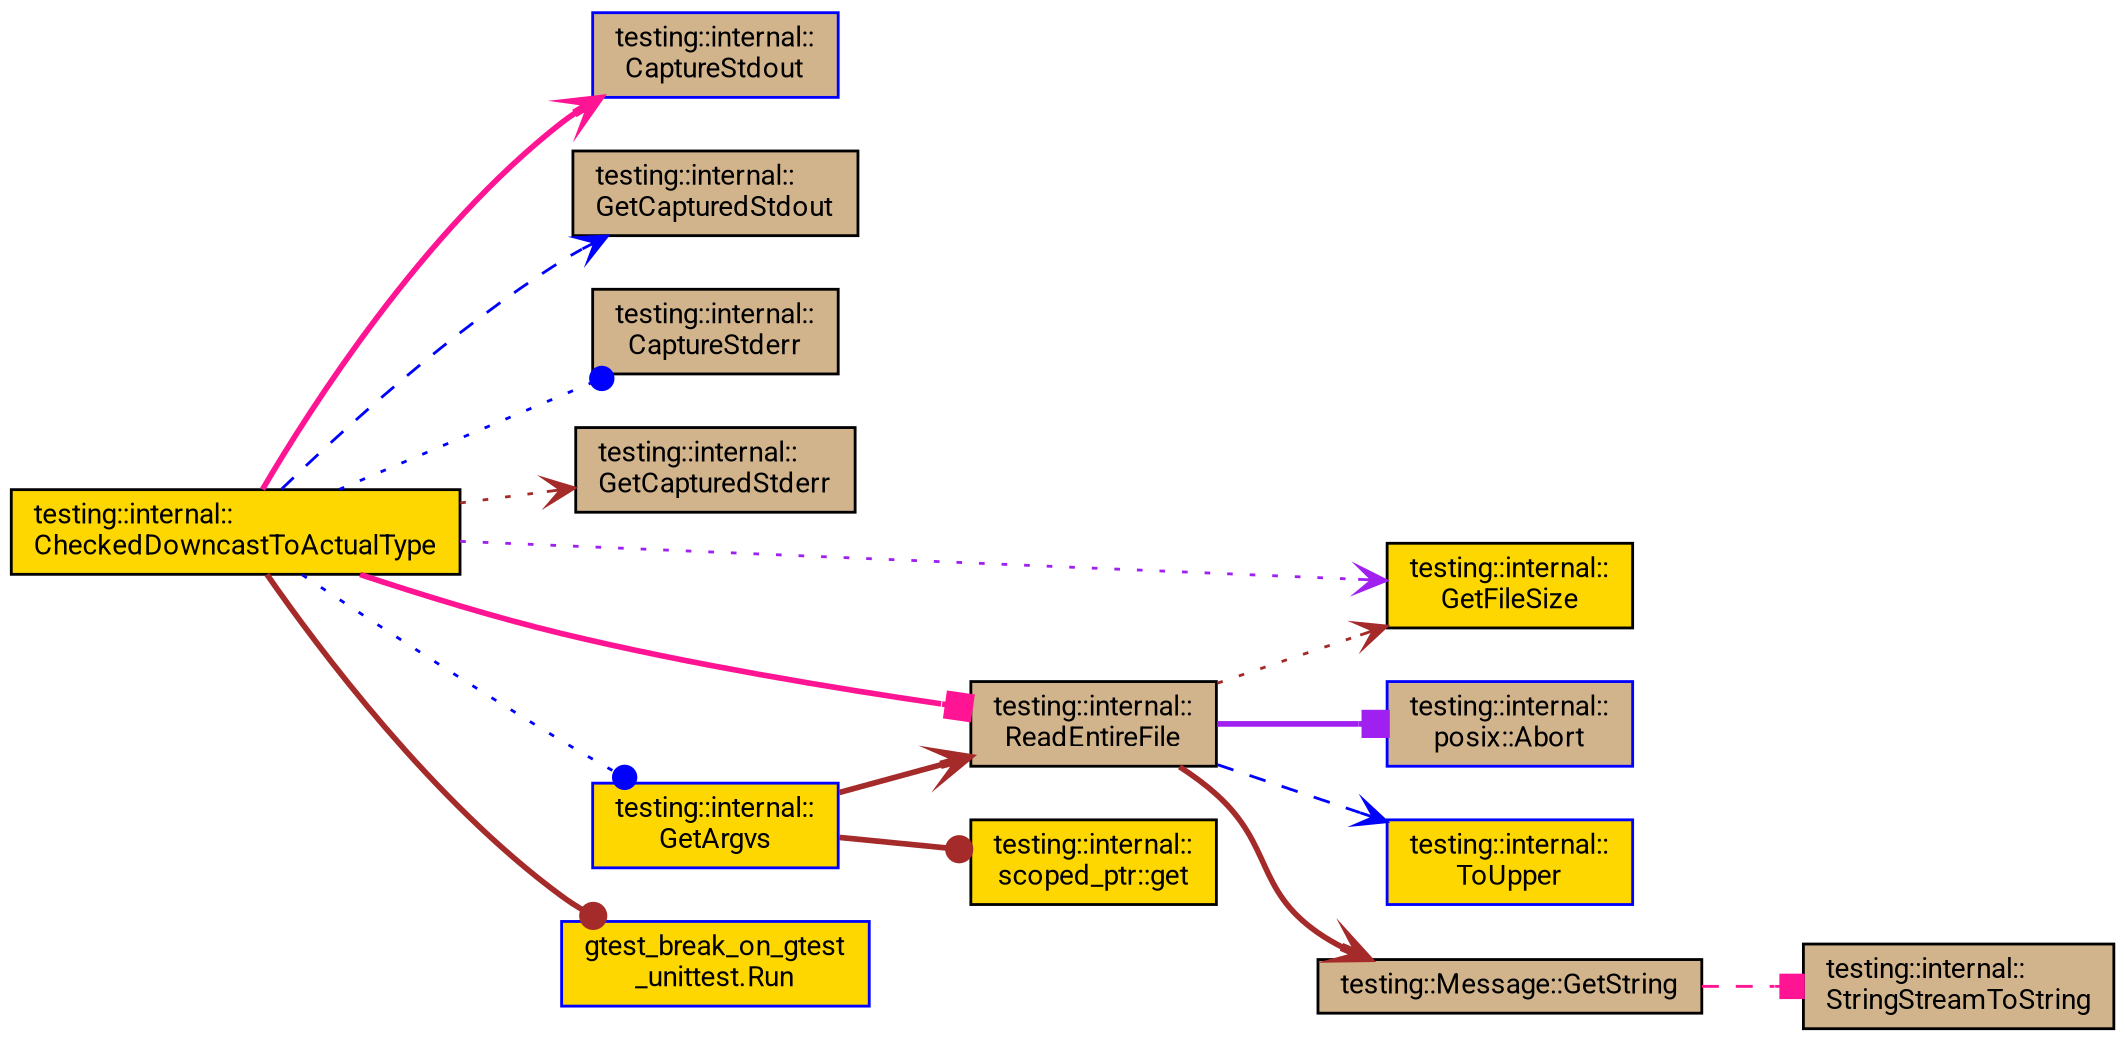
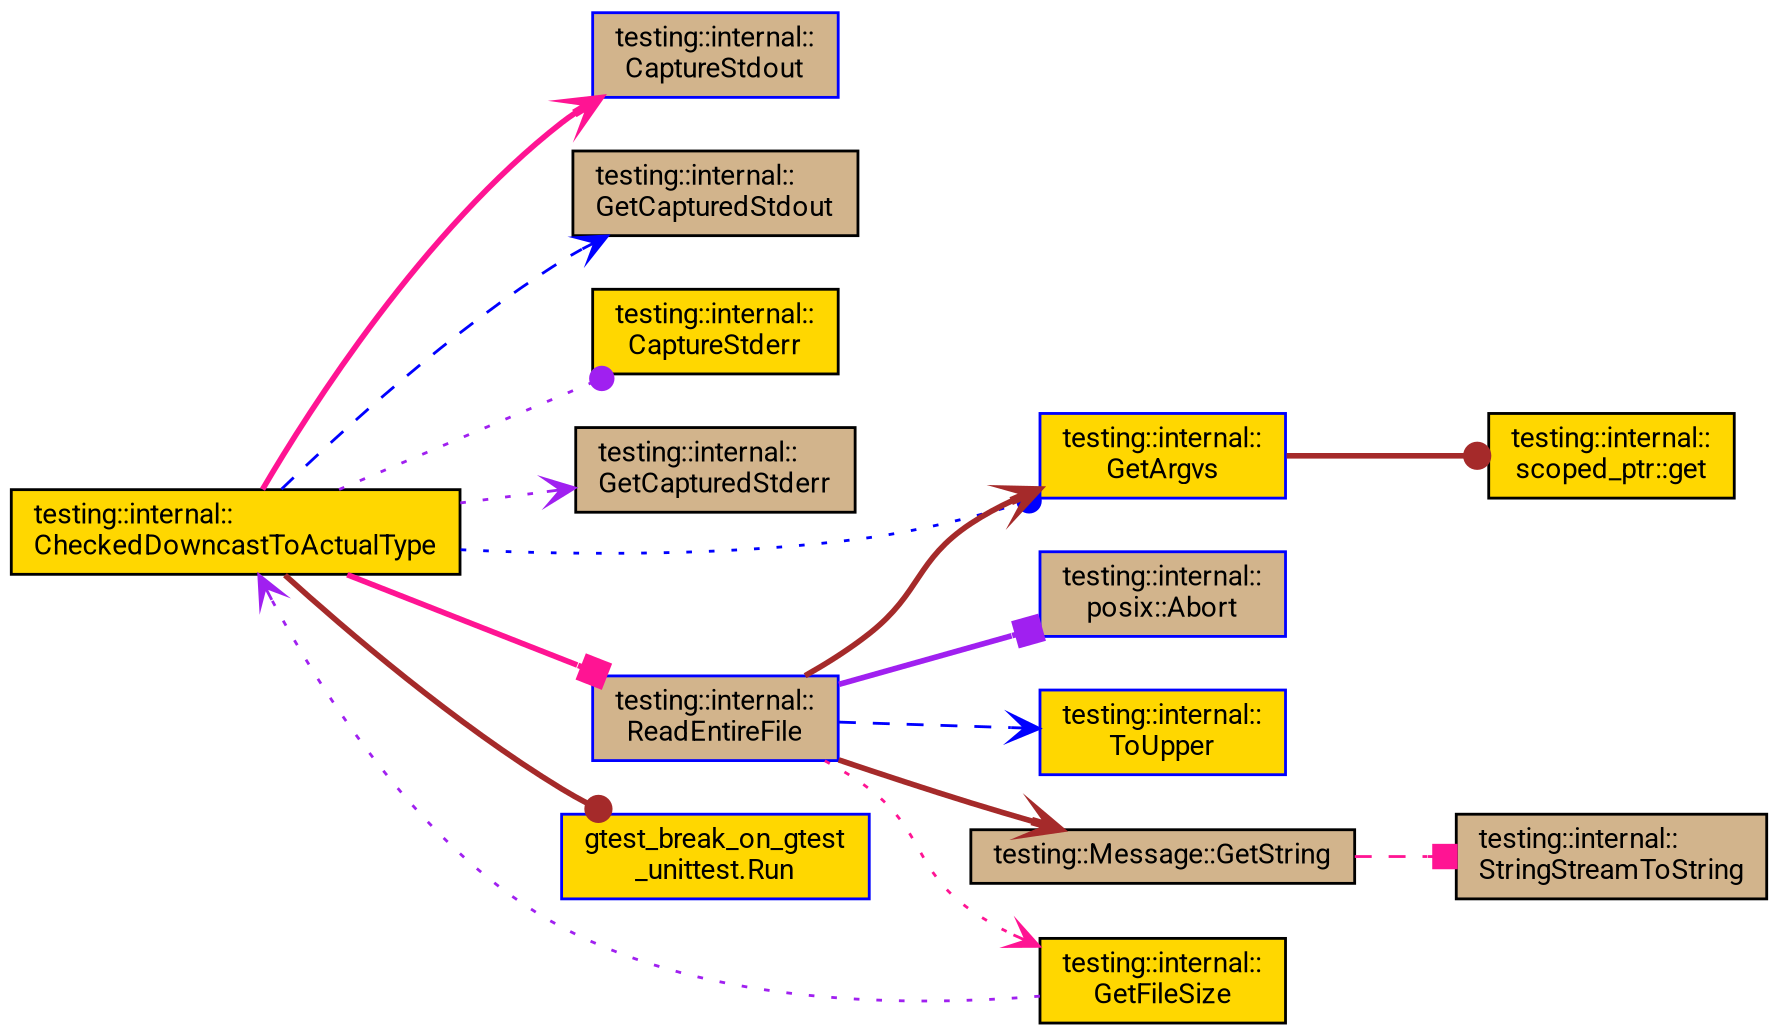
(715, 332) -> (715, 332)
(465, 436) -> (465, 436)
(503, 497) -> (503, 497)
(909, 560) -> (583, 937)
(1289, 659) -> (918, 848)
(1094, 724) -> (715, 718)
(891, 778) -> (911, 589)
